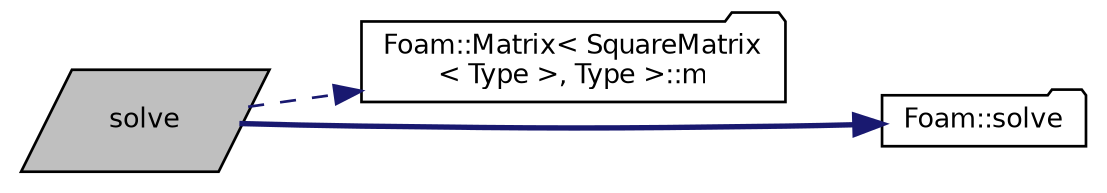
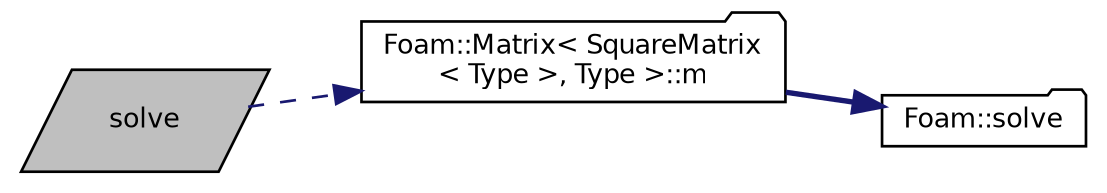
(547, 128) -> (820, 97)
